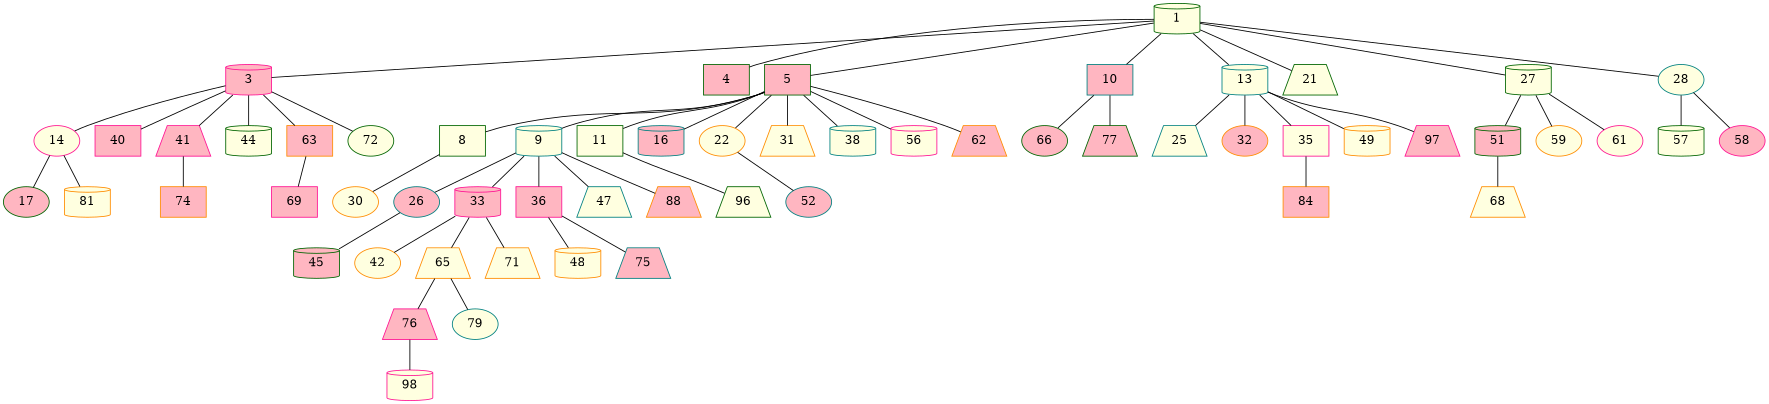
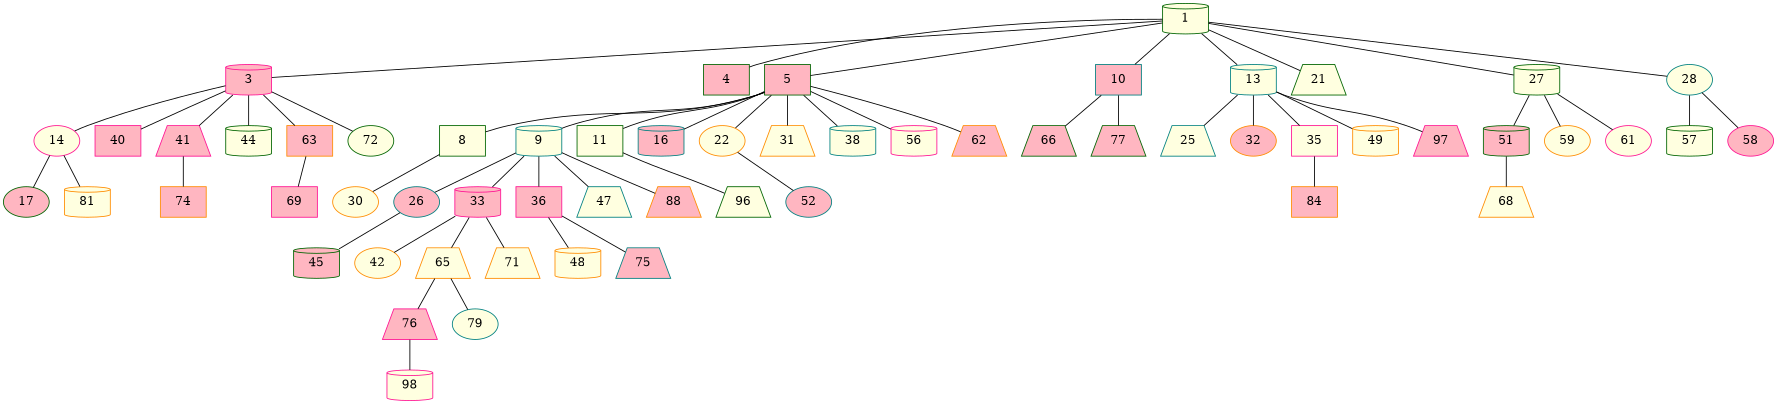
(1045, 141) -> (1049, 141)
